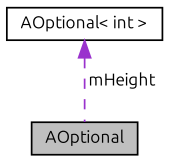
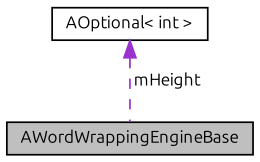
(85, 138) -> (130, 138)
